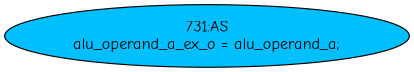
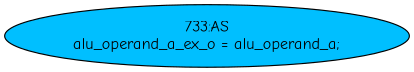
(207, 36) -> (207, 36)
